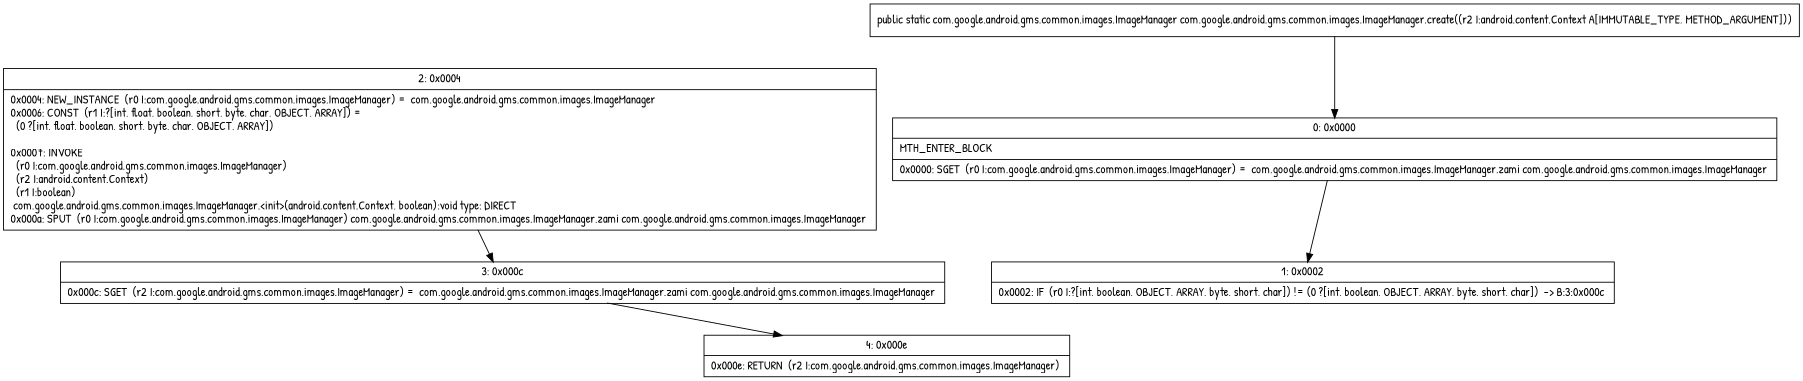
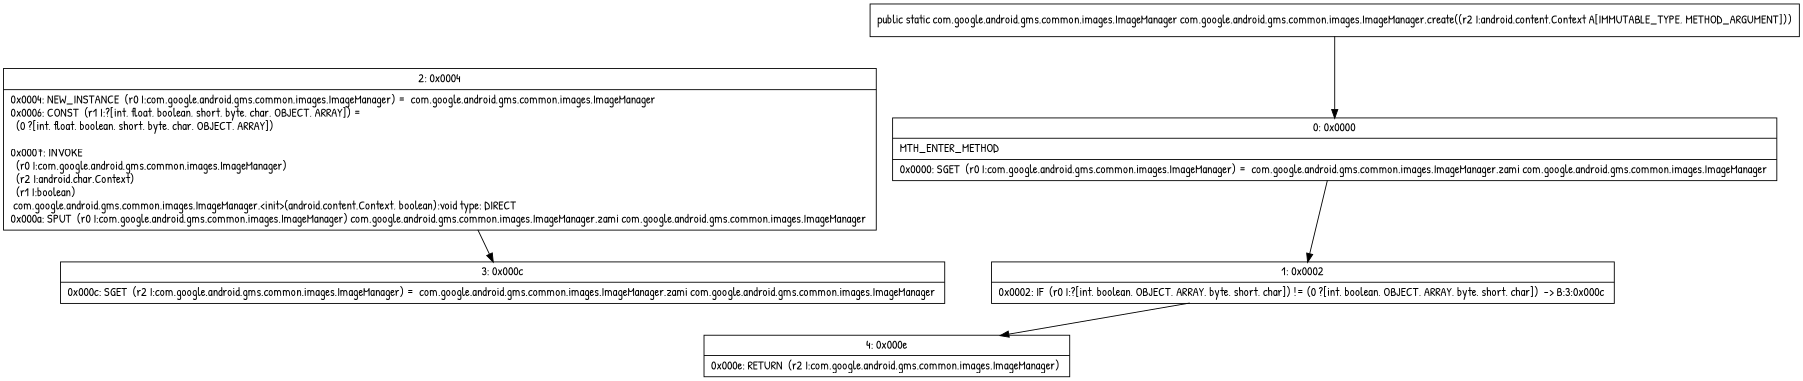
(946, 148) -> (950, 148)
(80, 179) -> (73, 179)
(690, 319) -> (1099, 319)
